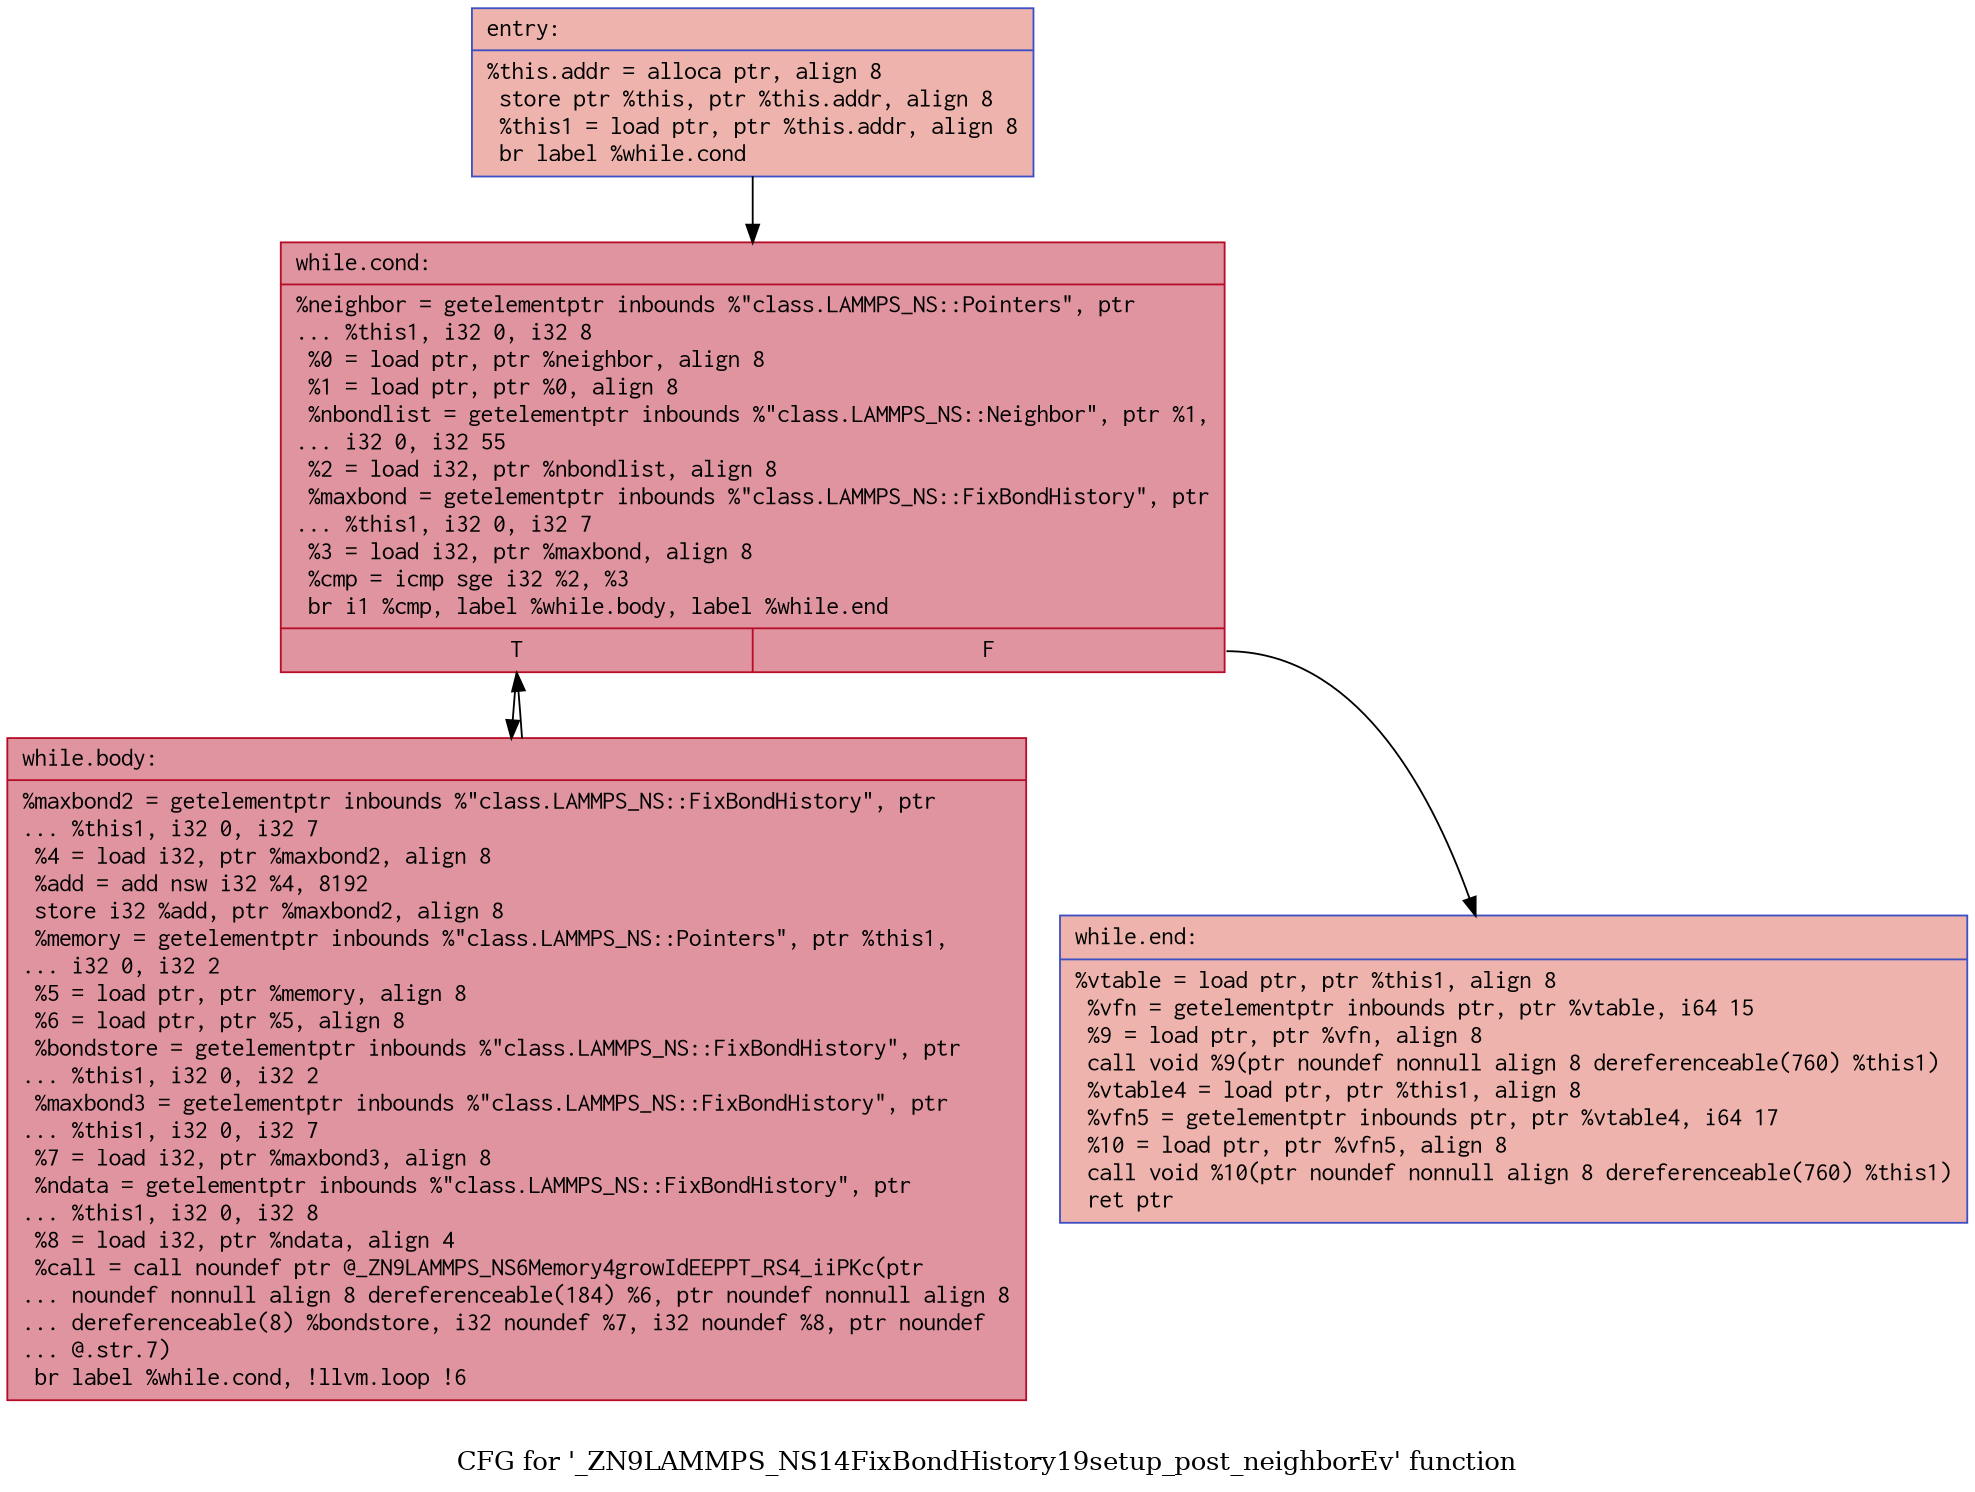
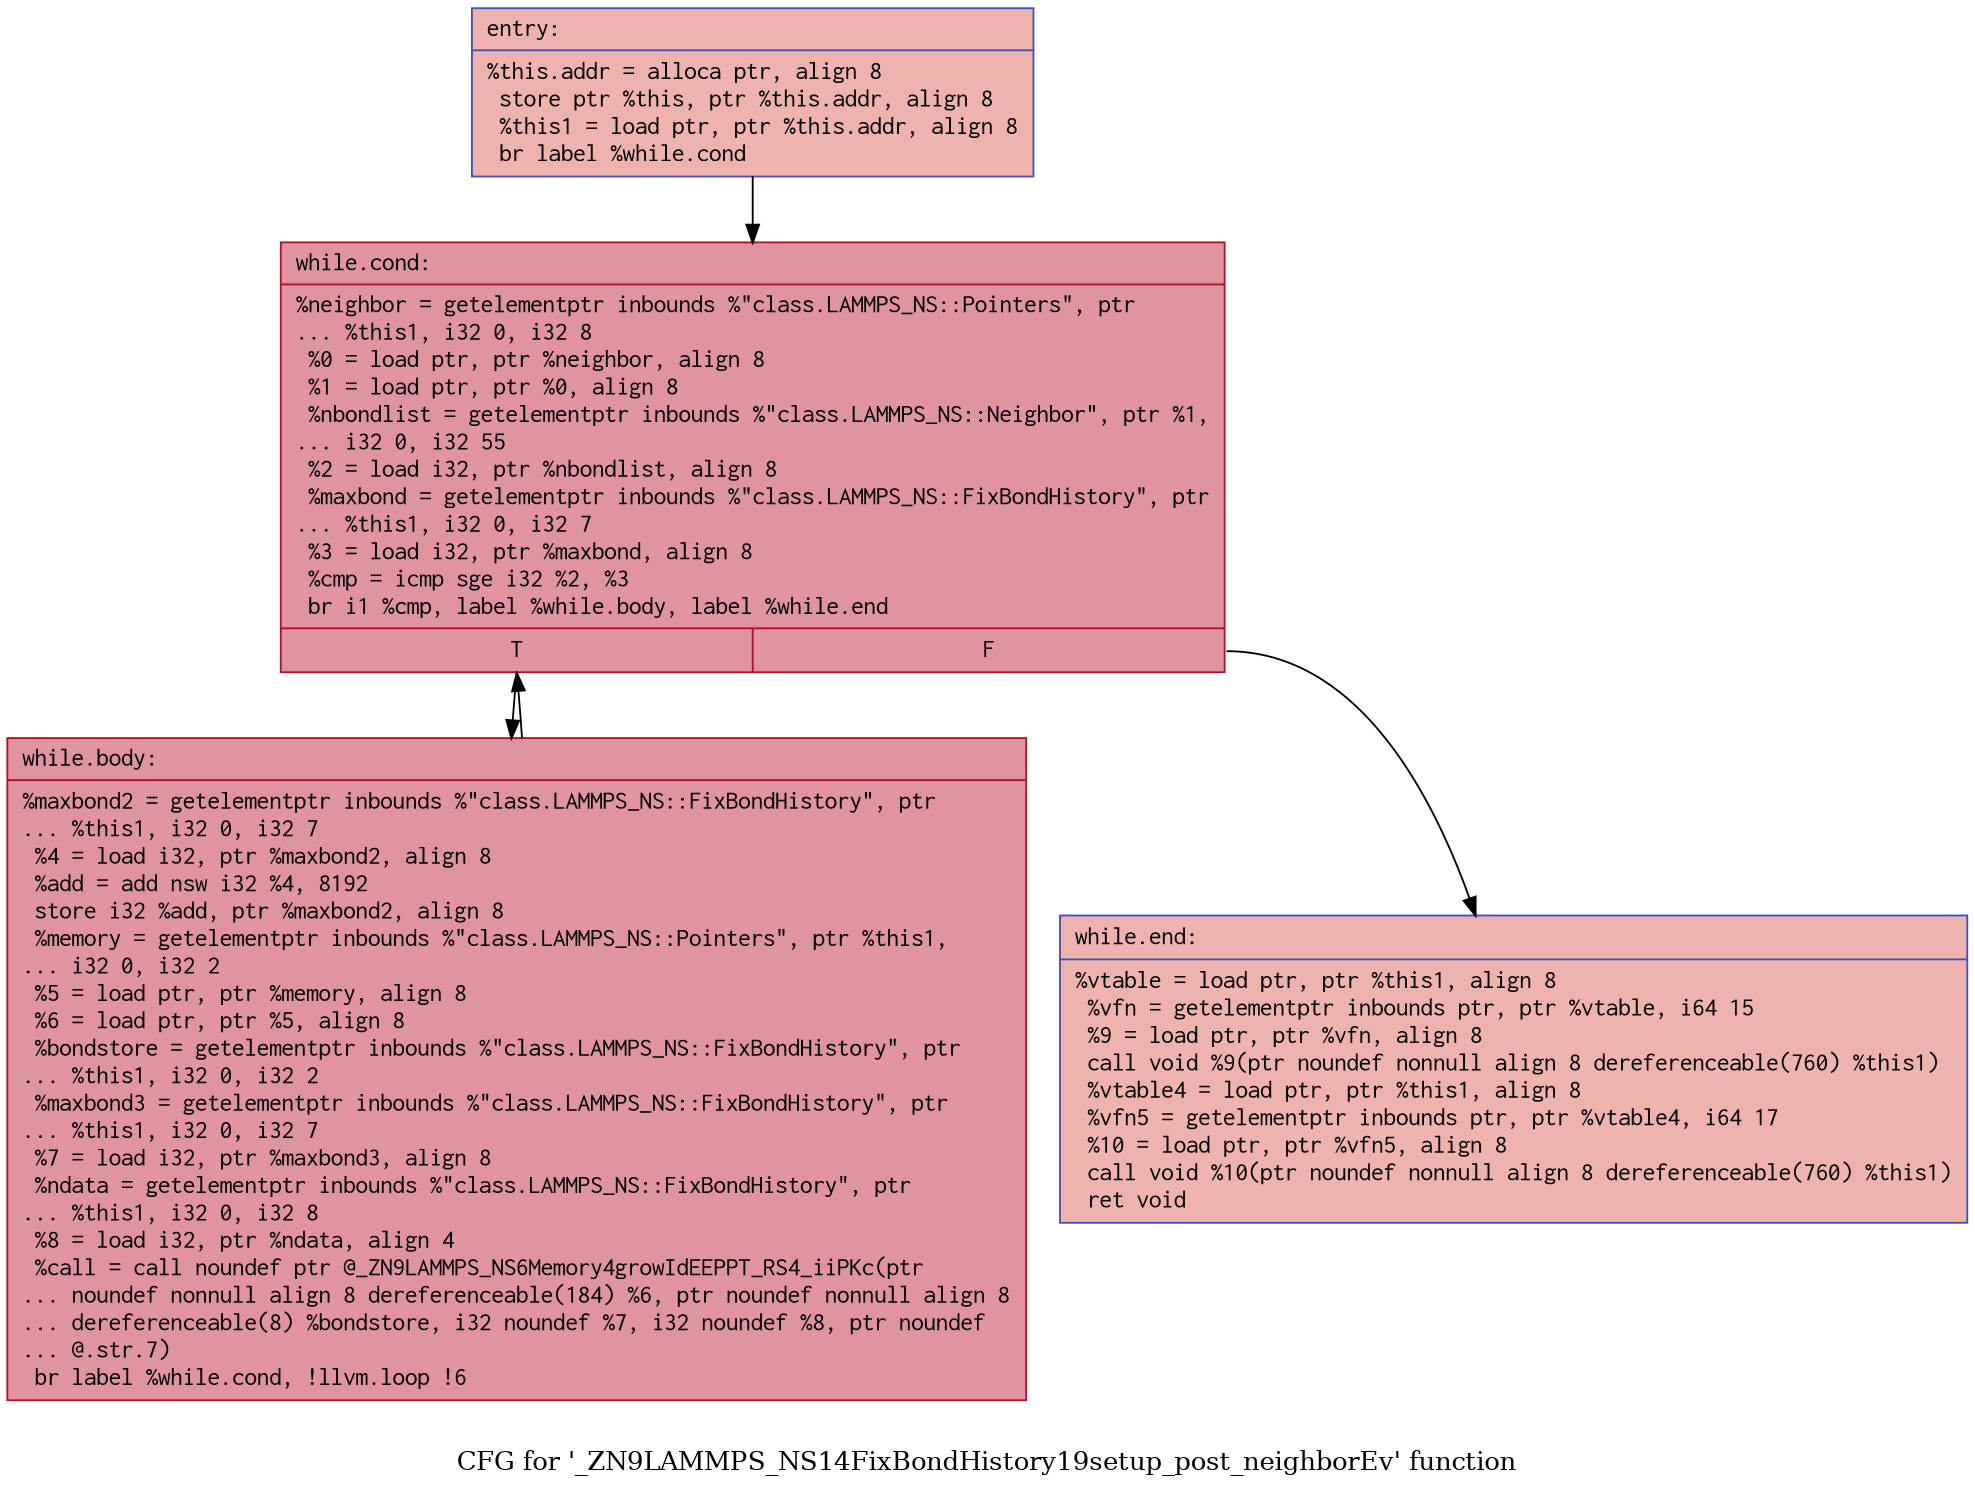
(1125, 1200) -> (1130, 1200)
